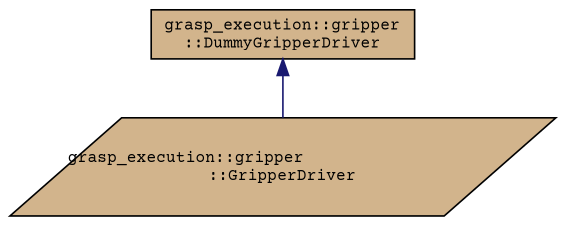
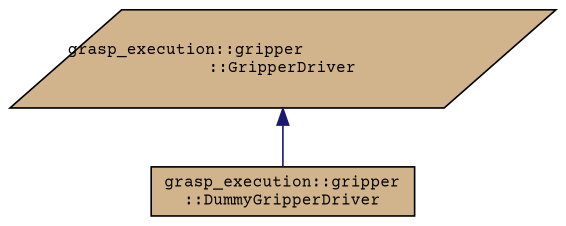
(283, 97) -> (283, 146)
